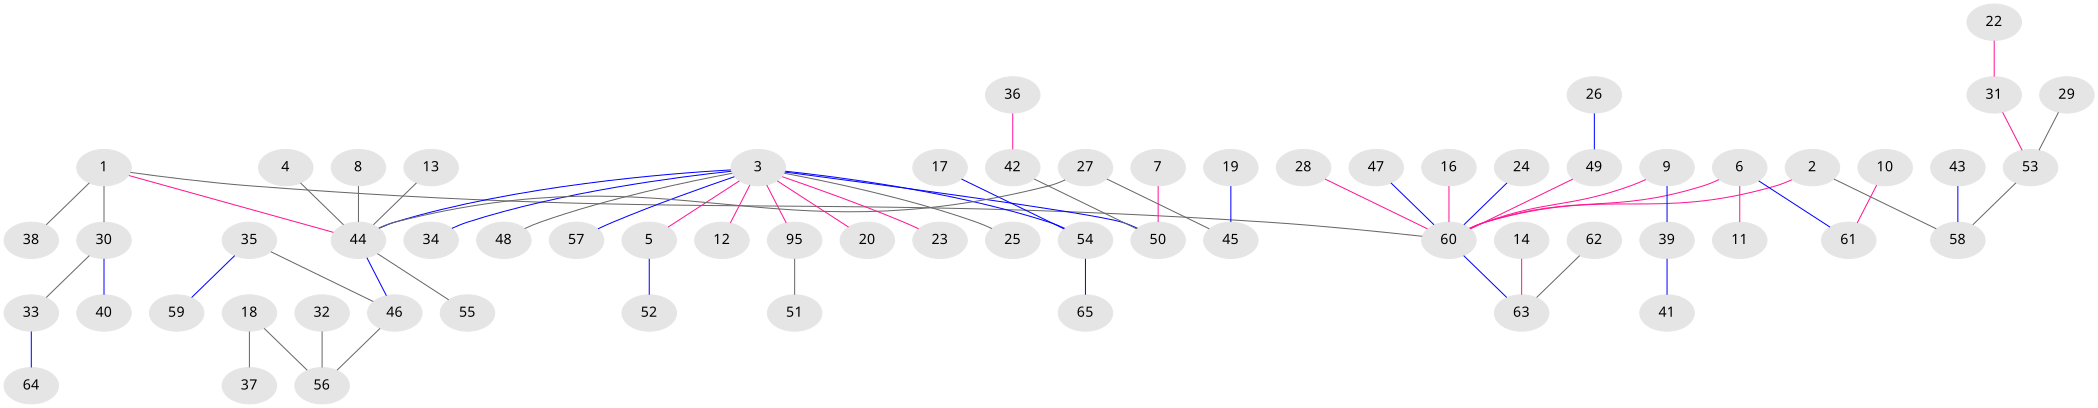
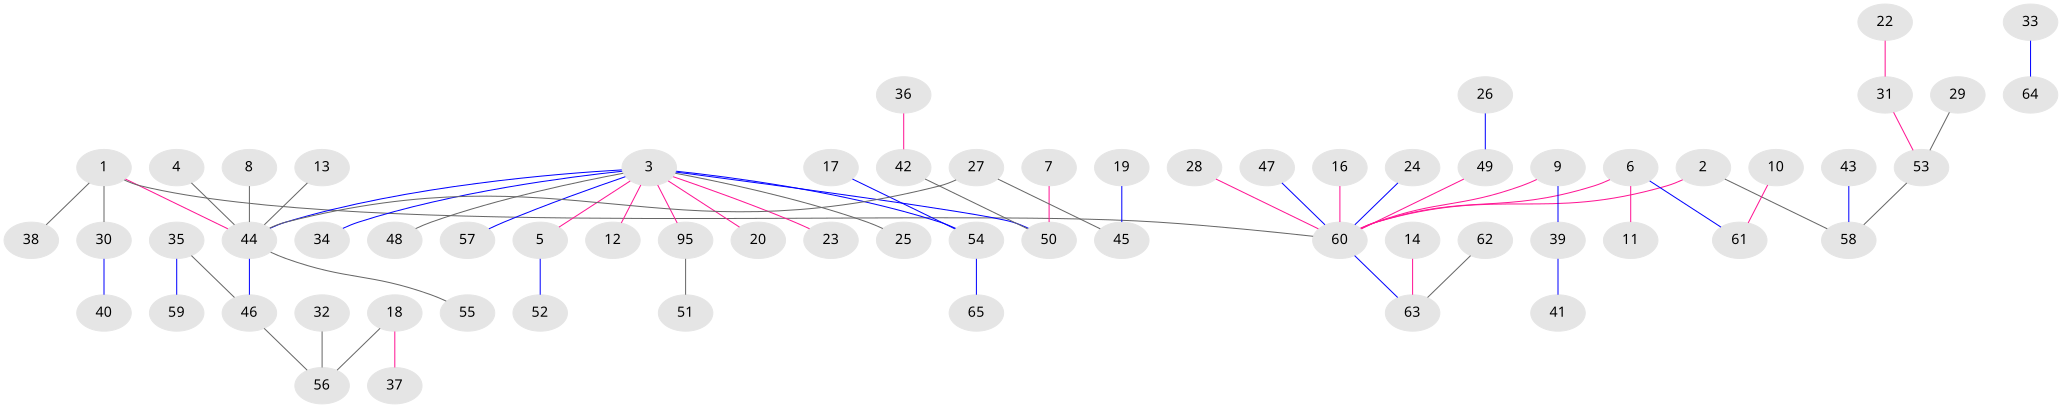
(68, 277) -> none
(249, 349) -> (395, 349)
